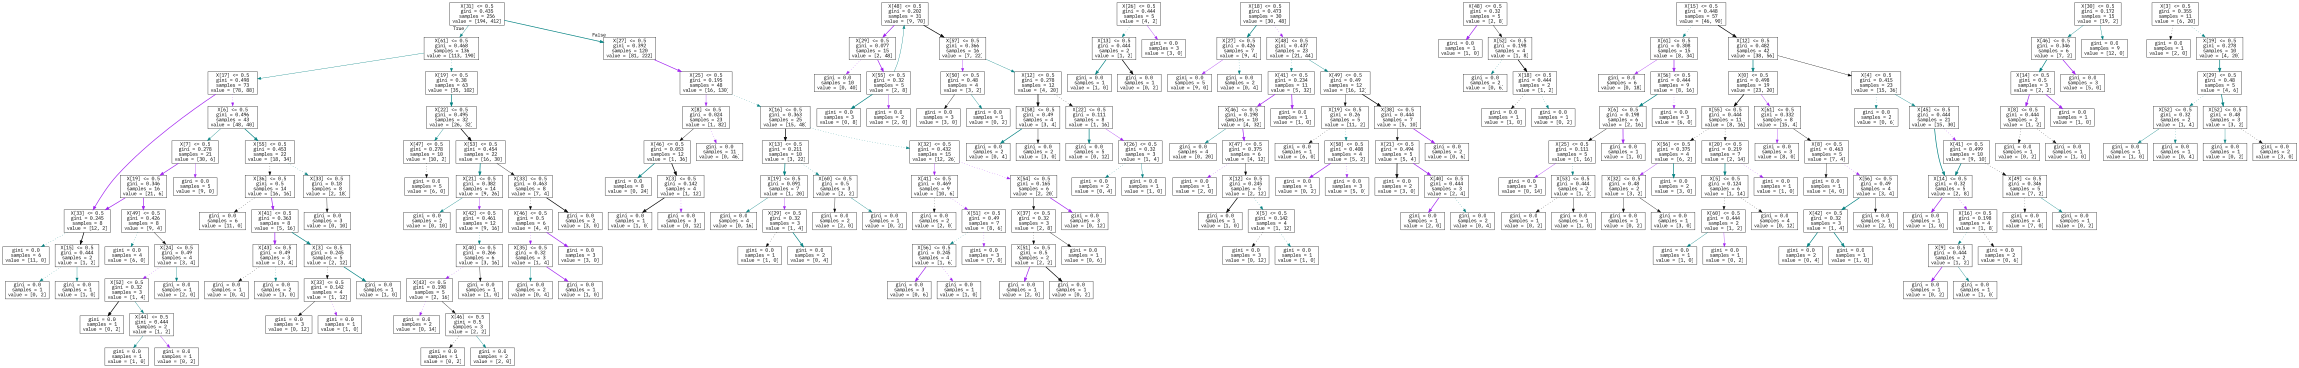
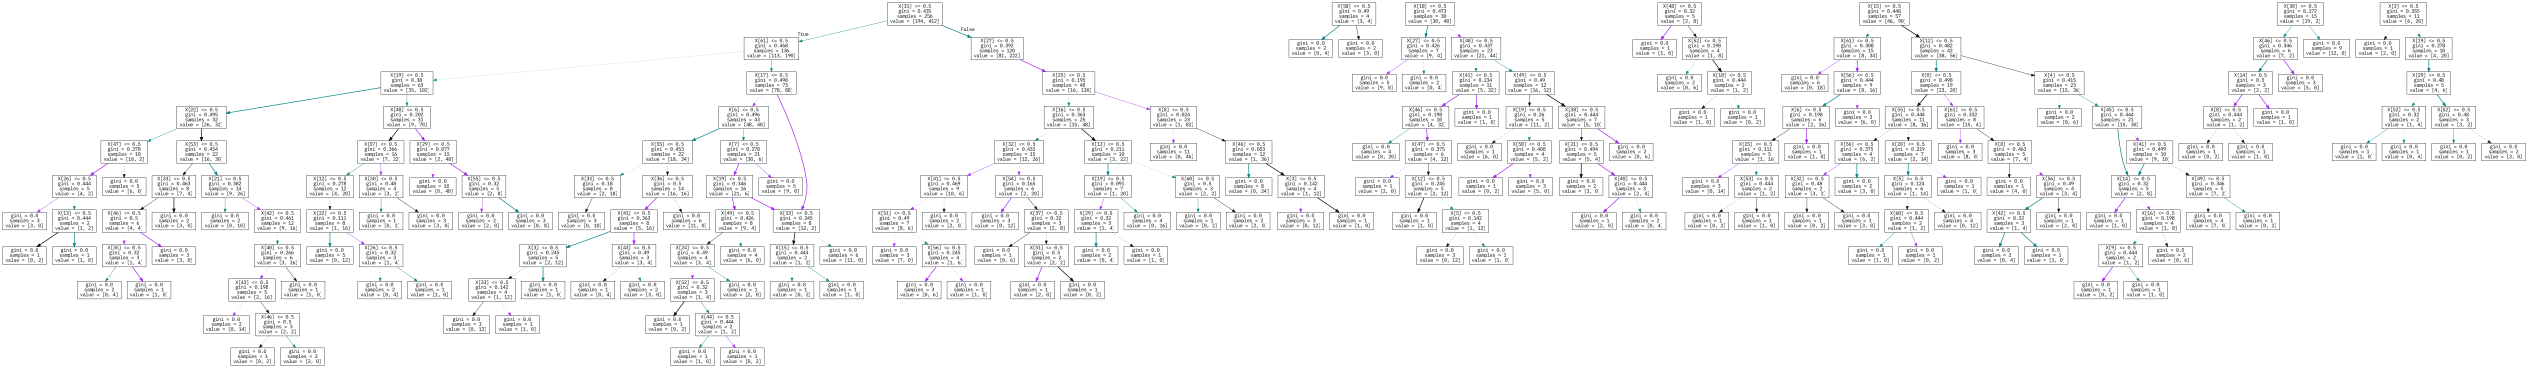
(901, 51) -> (407, 99)
(1038, 99) -> none
none -> (101, 168)
(530, 202) -> (150, 203)
